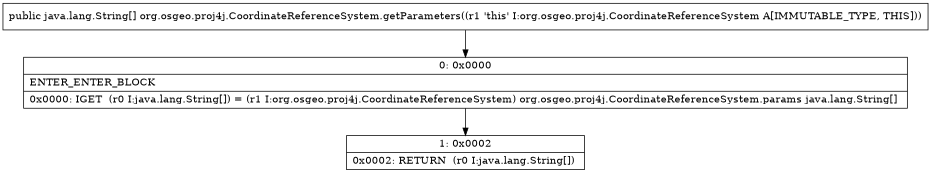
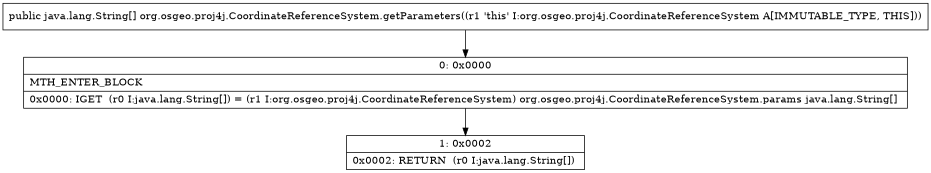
(93, 82) -> (86, 82)
